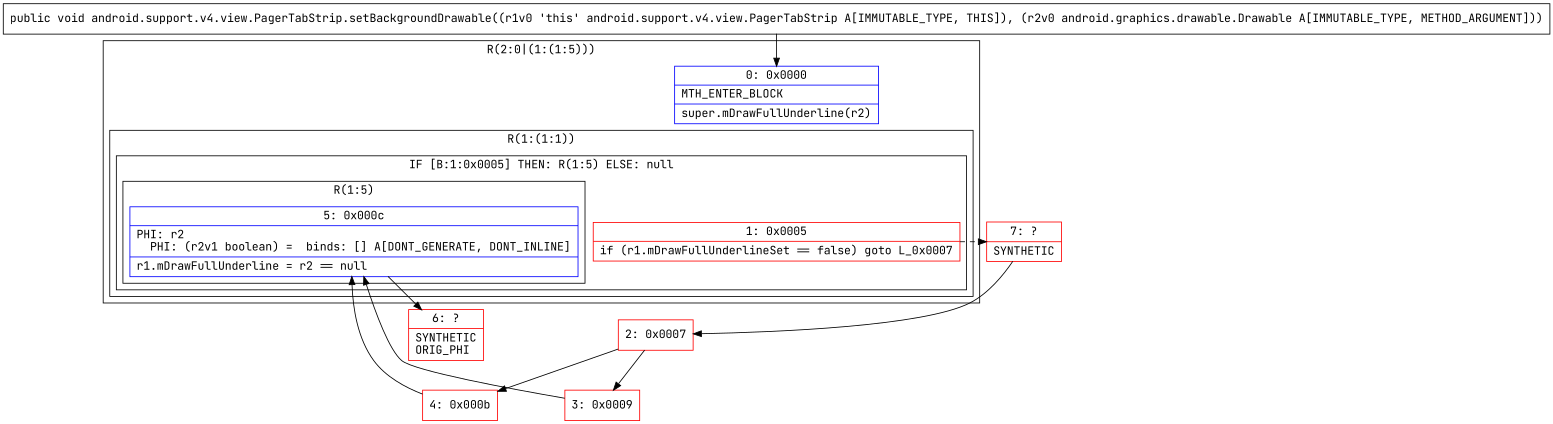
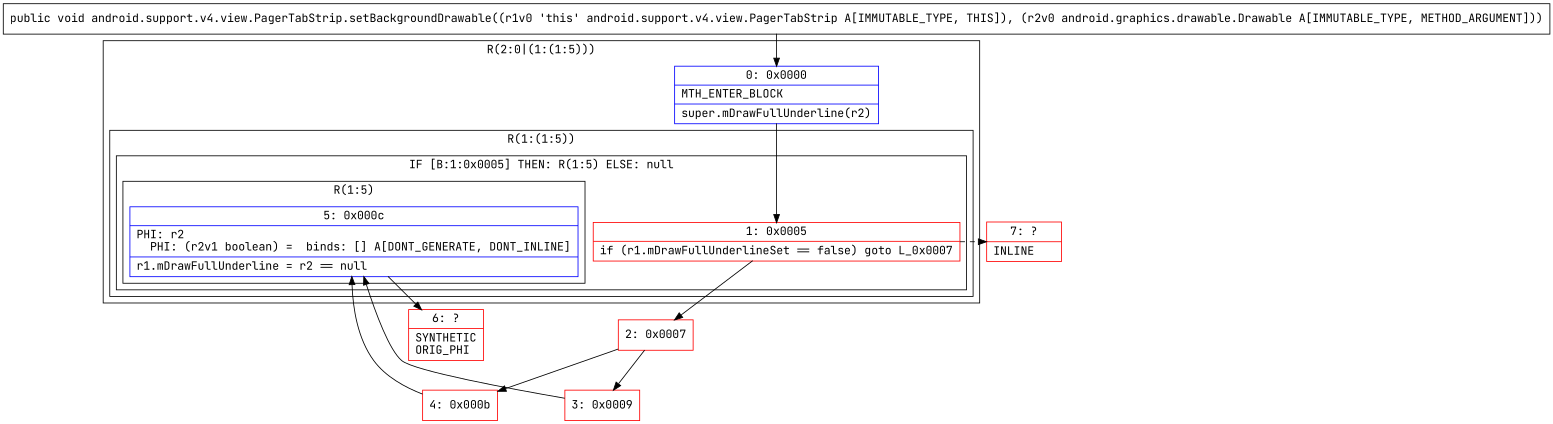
(541, 140) -> (541, 140)
none -> (777, 169)
(1024, 251) -> (1014, 251)
(867, 324) -> (722, 284)
